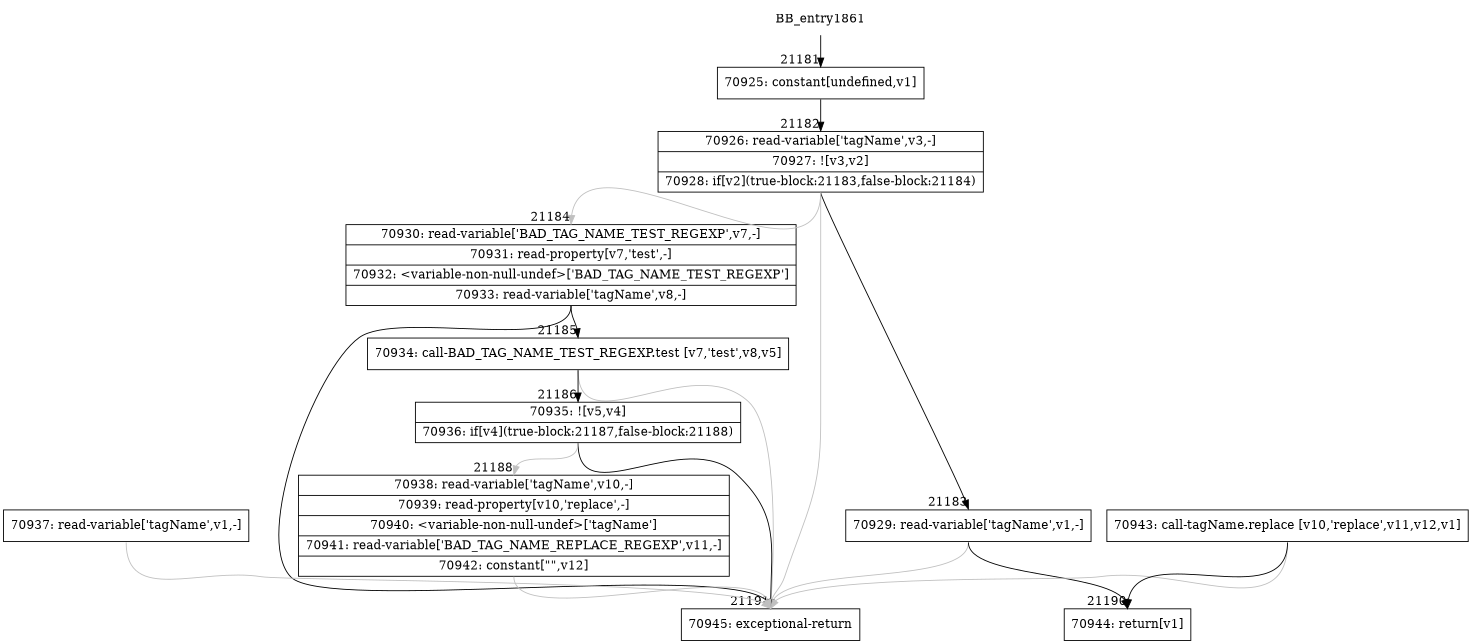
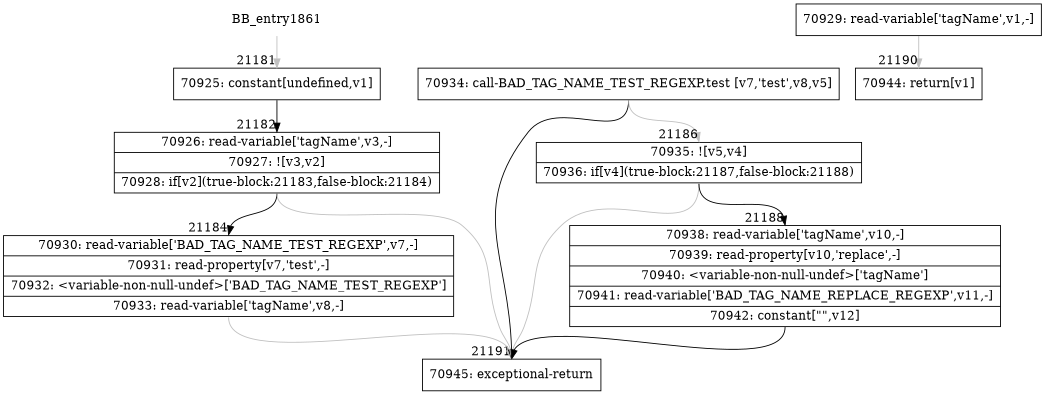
(821, 47) -> (277, 47)
(700, 210) -> (257, 213)
(573, 318) -> none
(893, 347) -> none
(578, 382) -> (659, 121)
(751, 405) -> (502, 180)
(550, 459) -> (738, 204)
(717, 463) -> (571, 219)
(126, 526) -> none
(1288, 526) -> none
(281, 552) -> (366, 338)
(1035, 573) -> (919, 47)
(874, 575) -> none
(631, 594) -> (653, 343)
